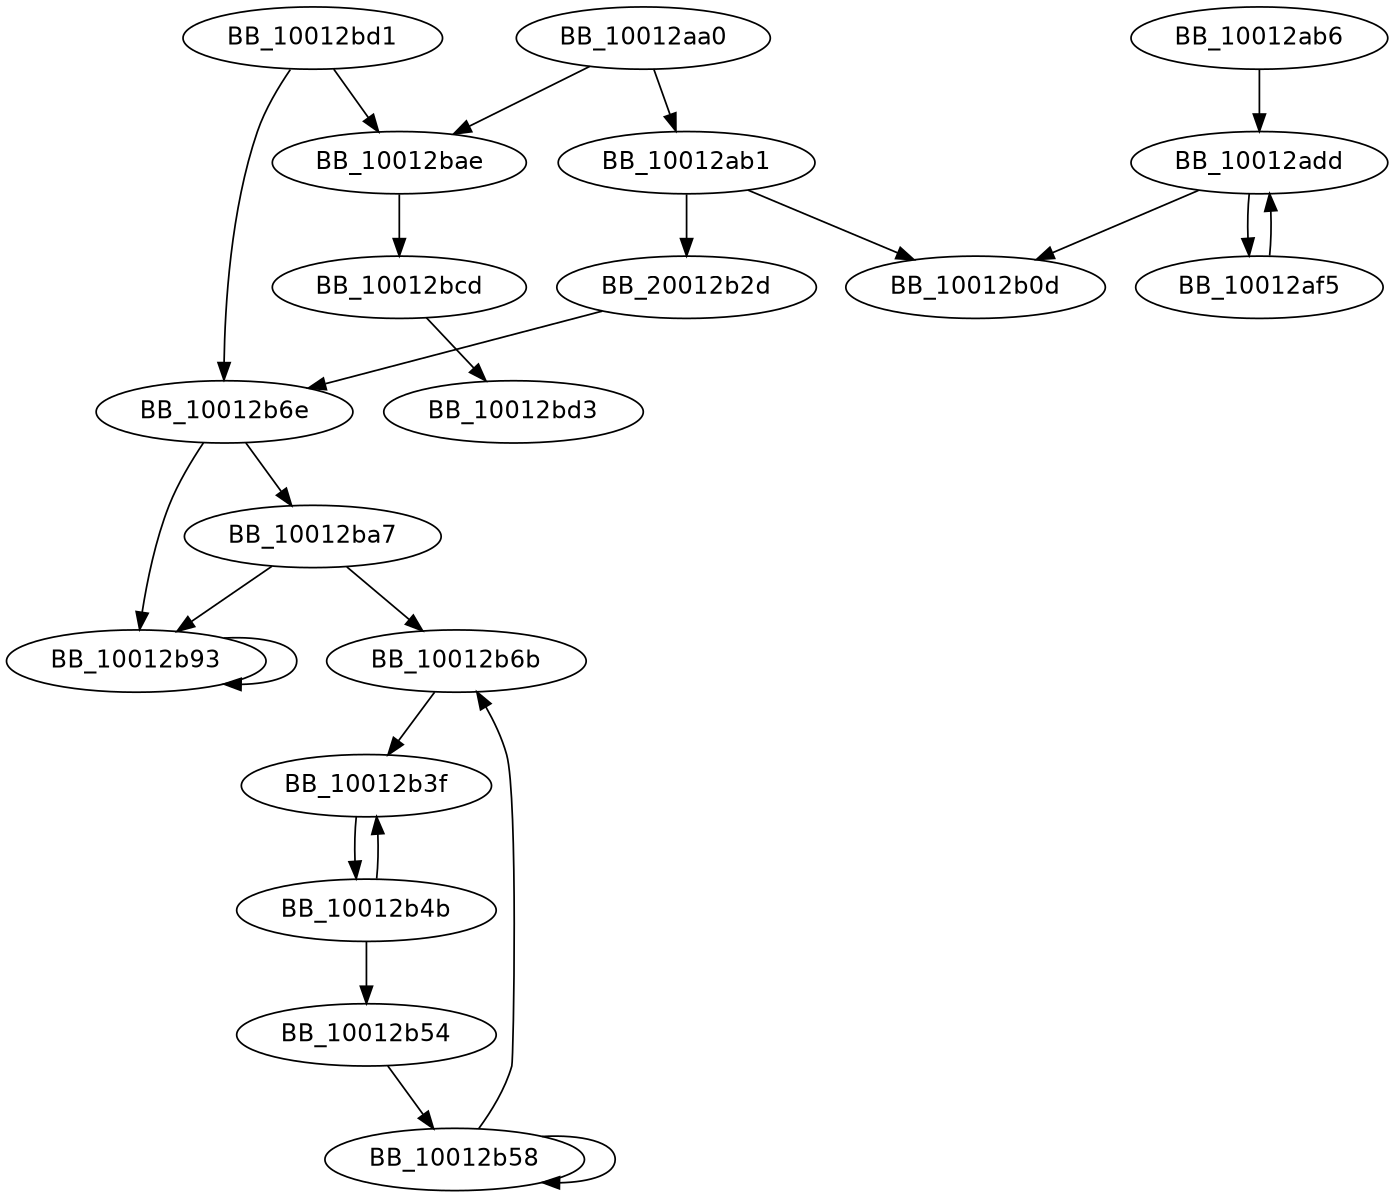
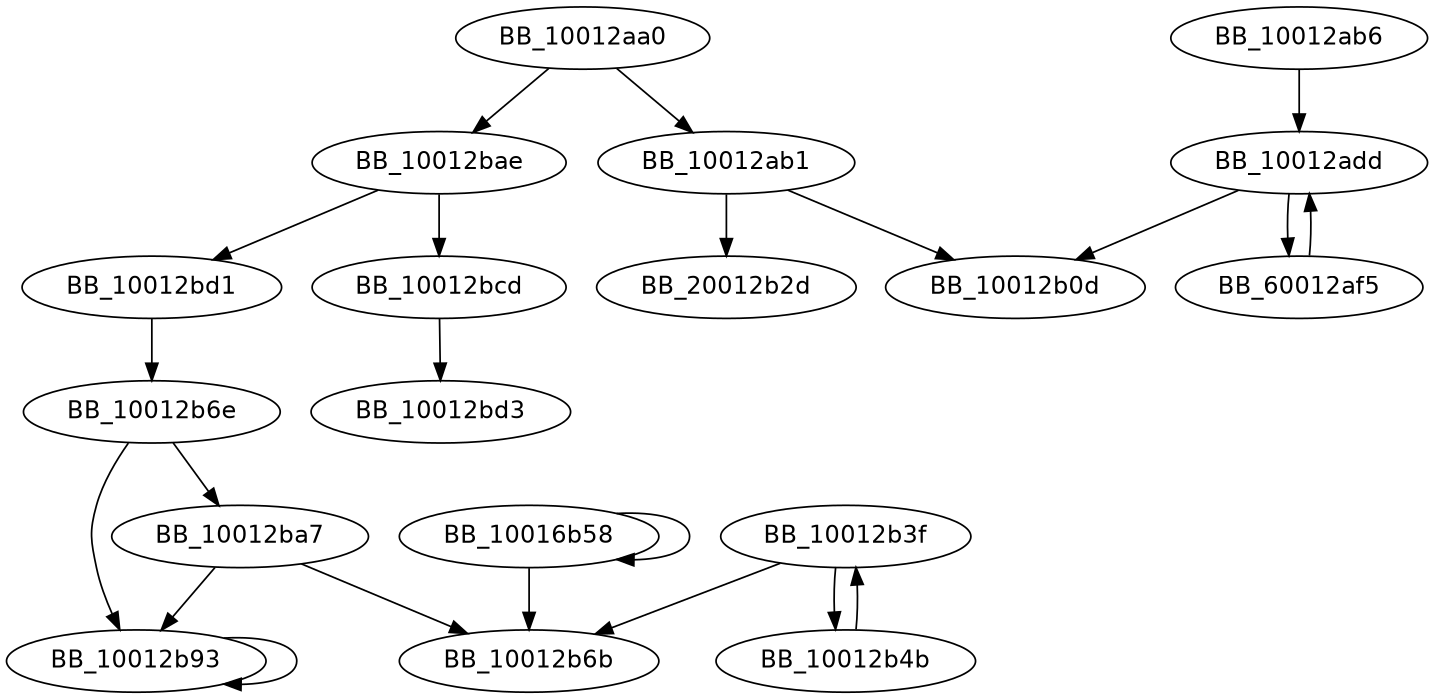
(351, 93) -> (304, 222)
(1259, 287) -> (1299, 287)
(471, 346) -> none
(417, 716) -> (696, 596)
(366, 1035) -> none
(455, 1159) -> (529, 536)
